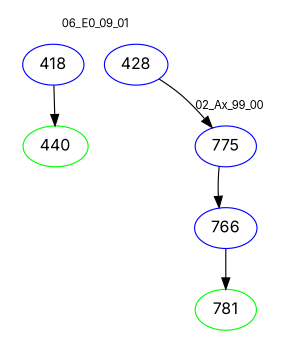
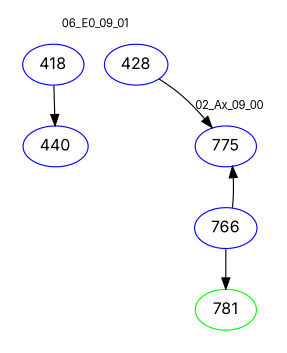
(230, 106) -> (230, 106)
(56, 146) -> (56, 146)
(218, 181) -> (233, 193)
